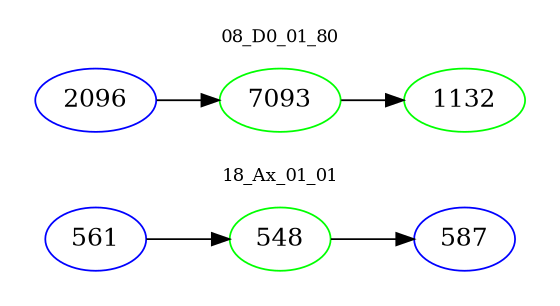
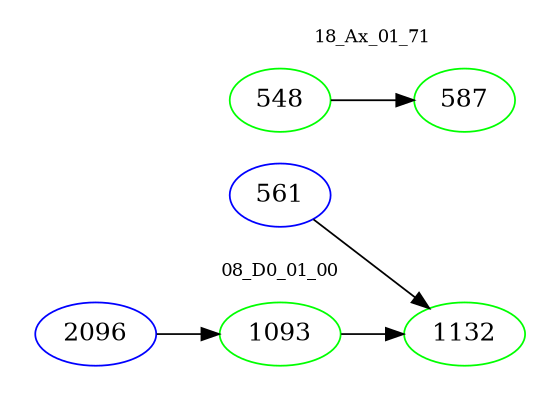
(280, 38) -> (280, 272)
(280, 100) -> (280, 334)
(280, 177) -> (372, 38)
(179, 239) -> (375, 266)
(465, 239) -> (465, 100)
